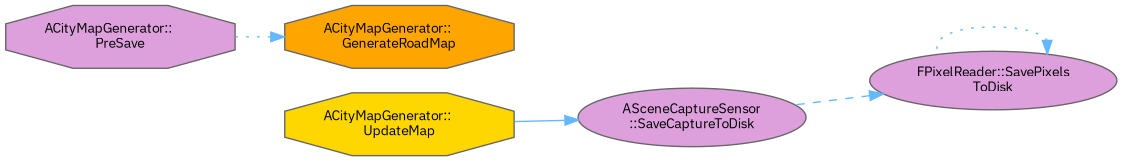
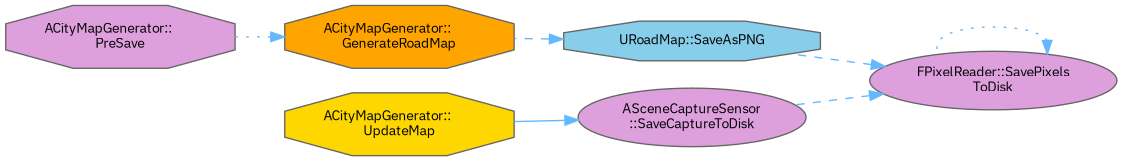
none -> (692, 41)
